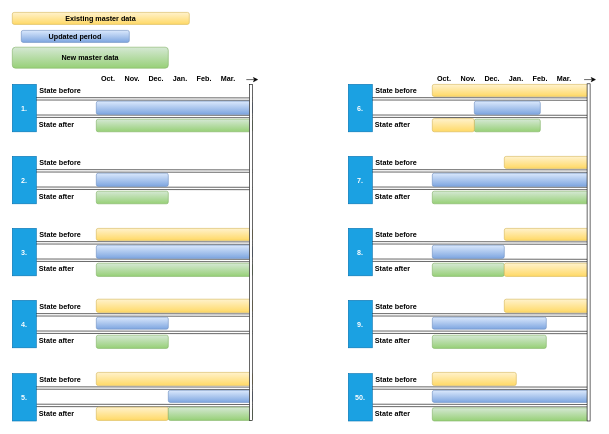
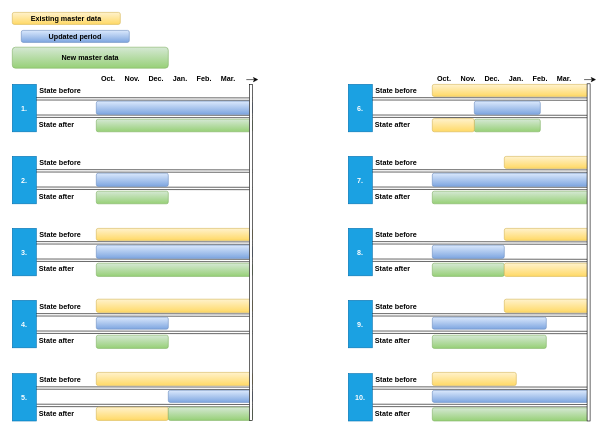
(101, 18) -> (66, 18)
(360, 398) -> (360, 398)
